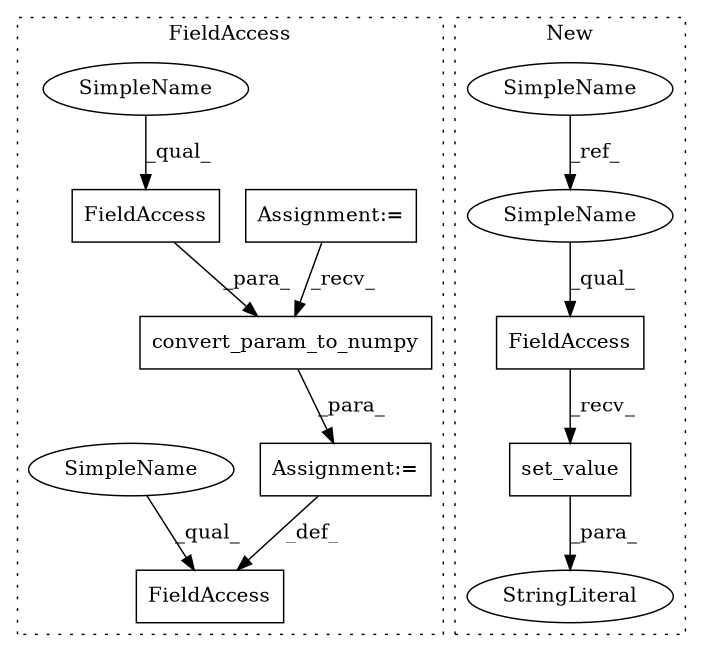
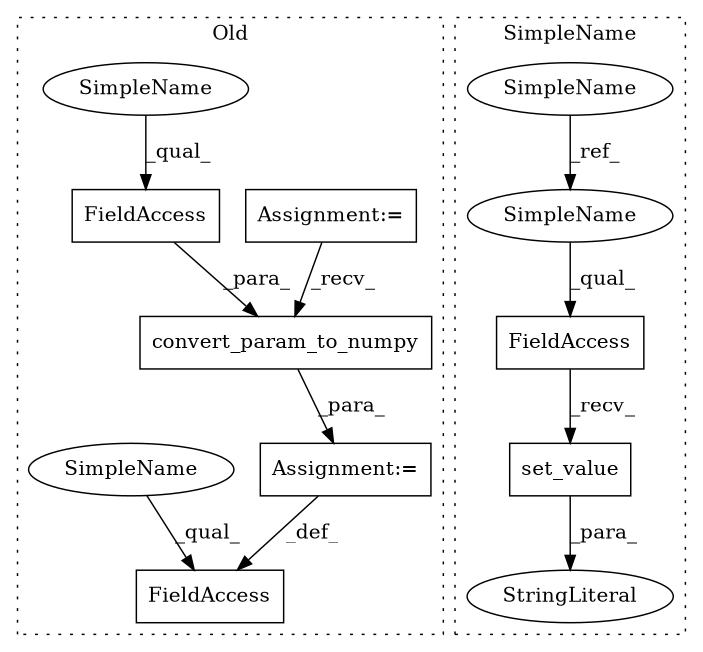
(230, 34) -> (230, 34)
(570, 34) -> (570, 34)
